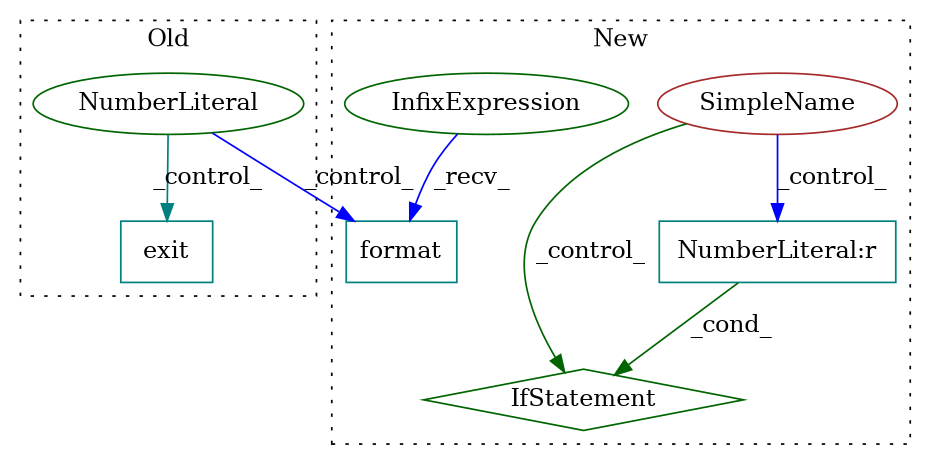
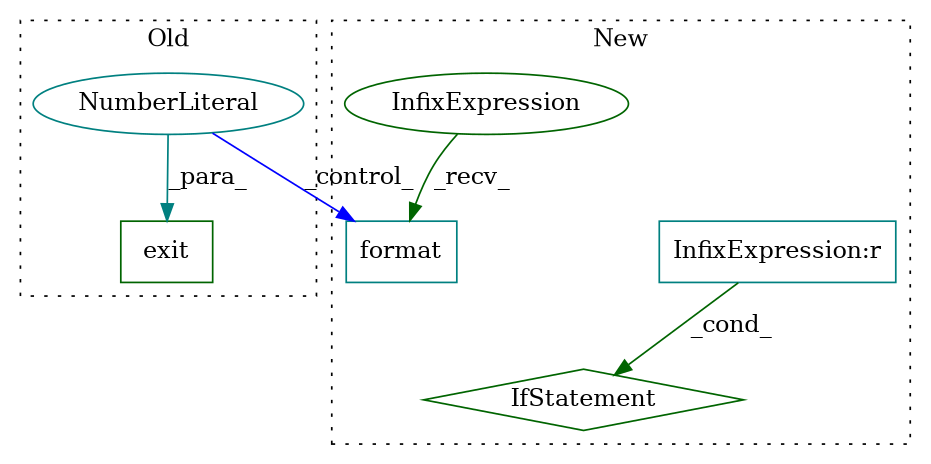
(168, 104) -> (168, 104)
(778, 104) -> none
(433, 167) -> (433, 167)
(208, 178) -> (208, 178)
(167, 252) -> (167, 252)
(778, 252) -> (778, 252)
